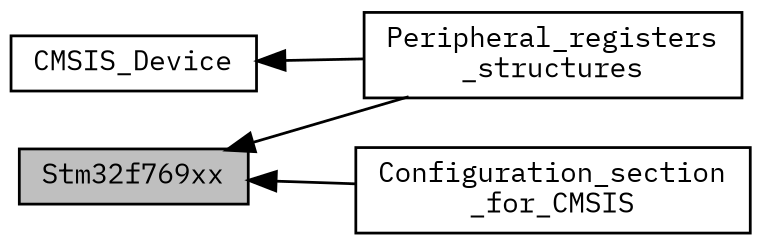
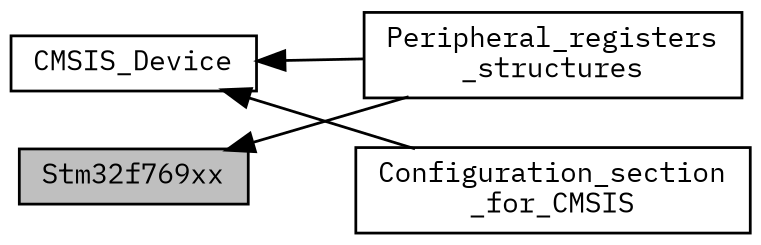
(316, 183) -> (357, 131)
